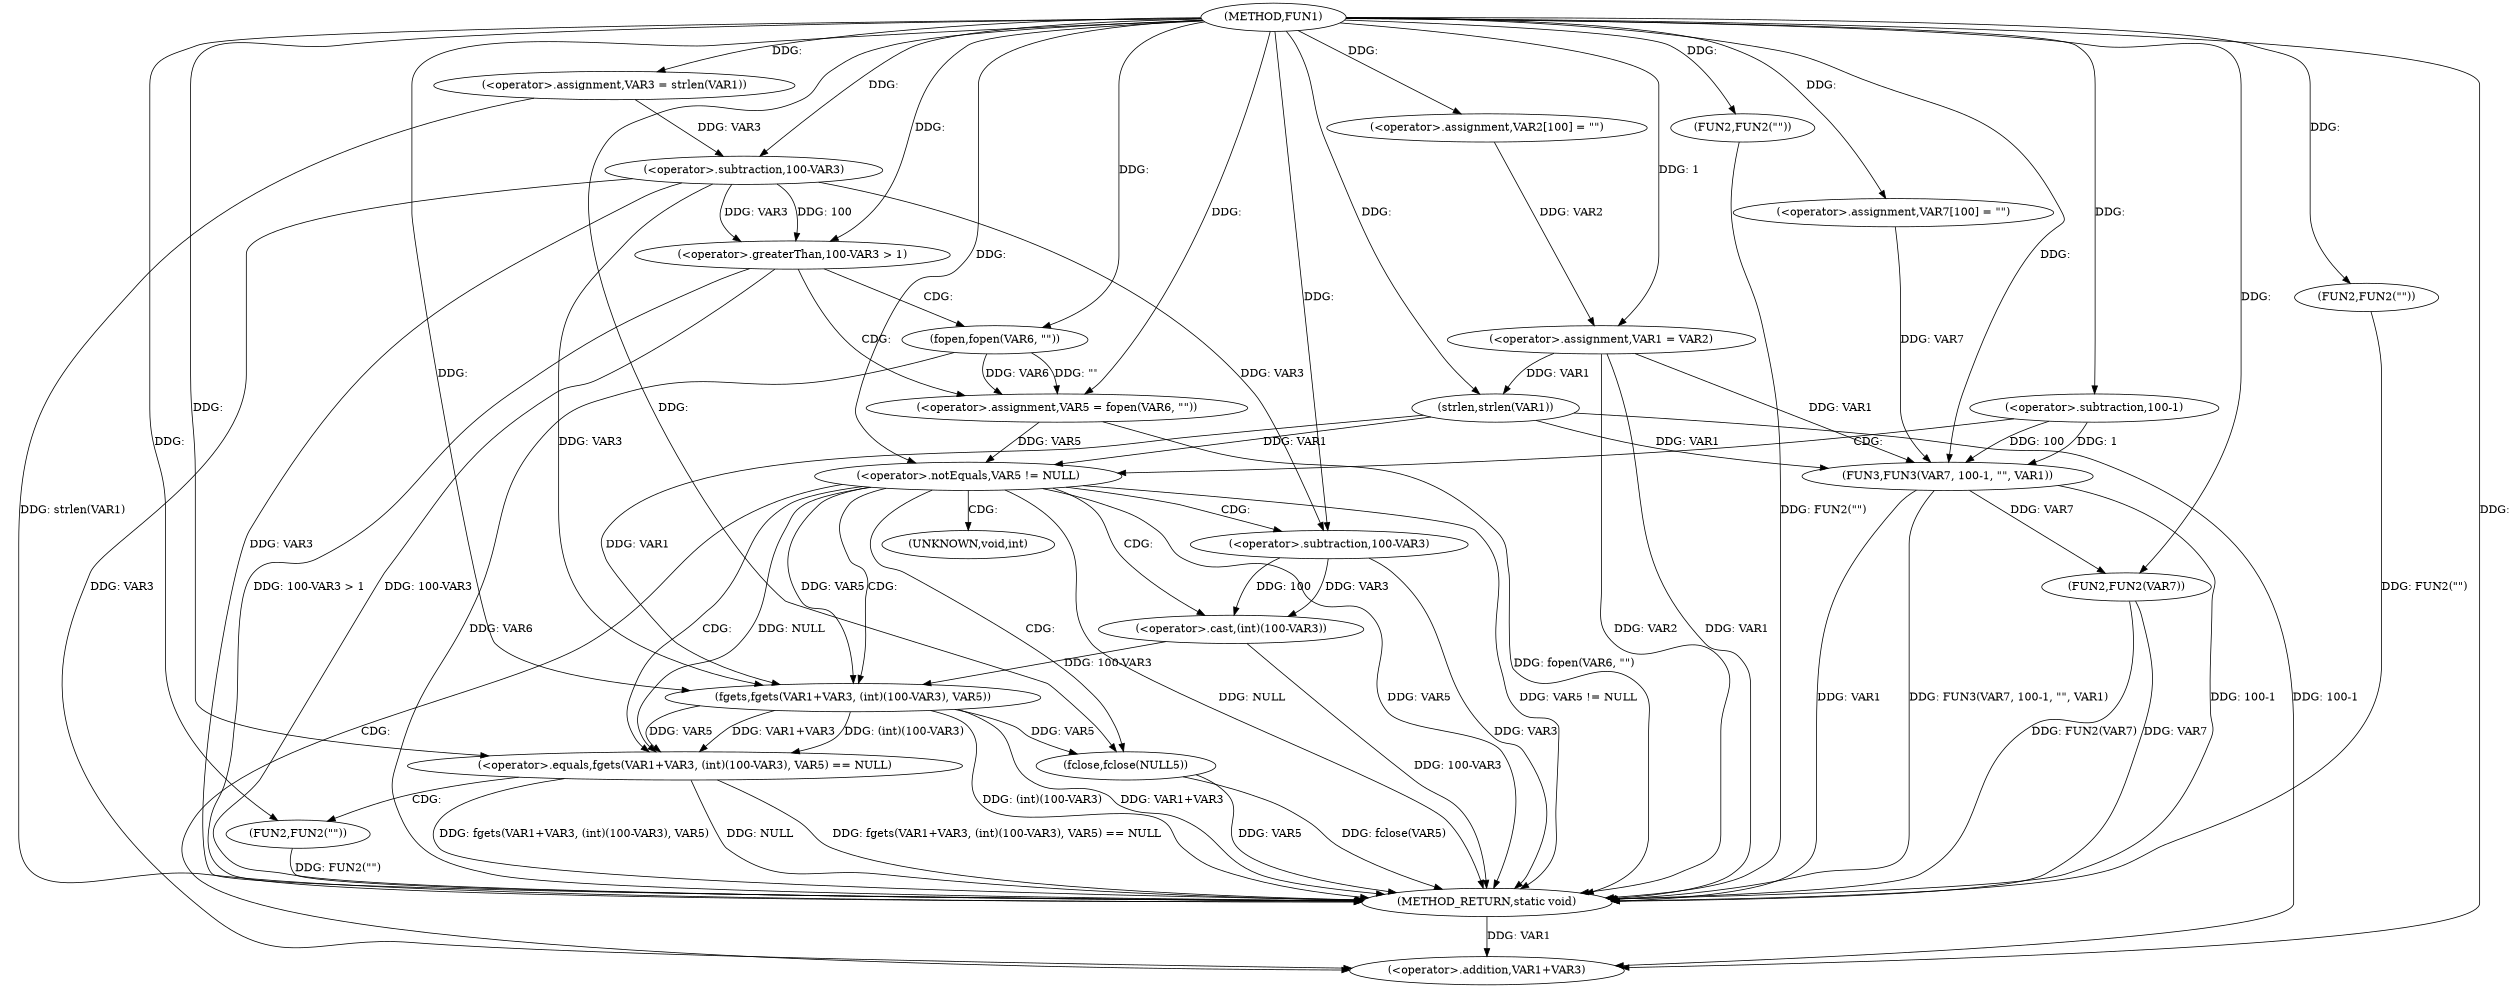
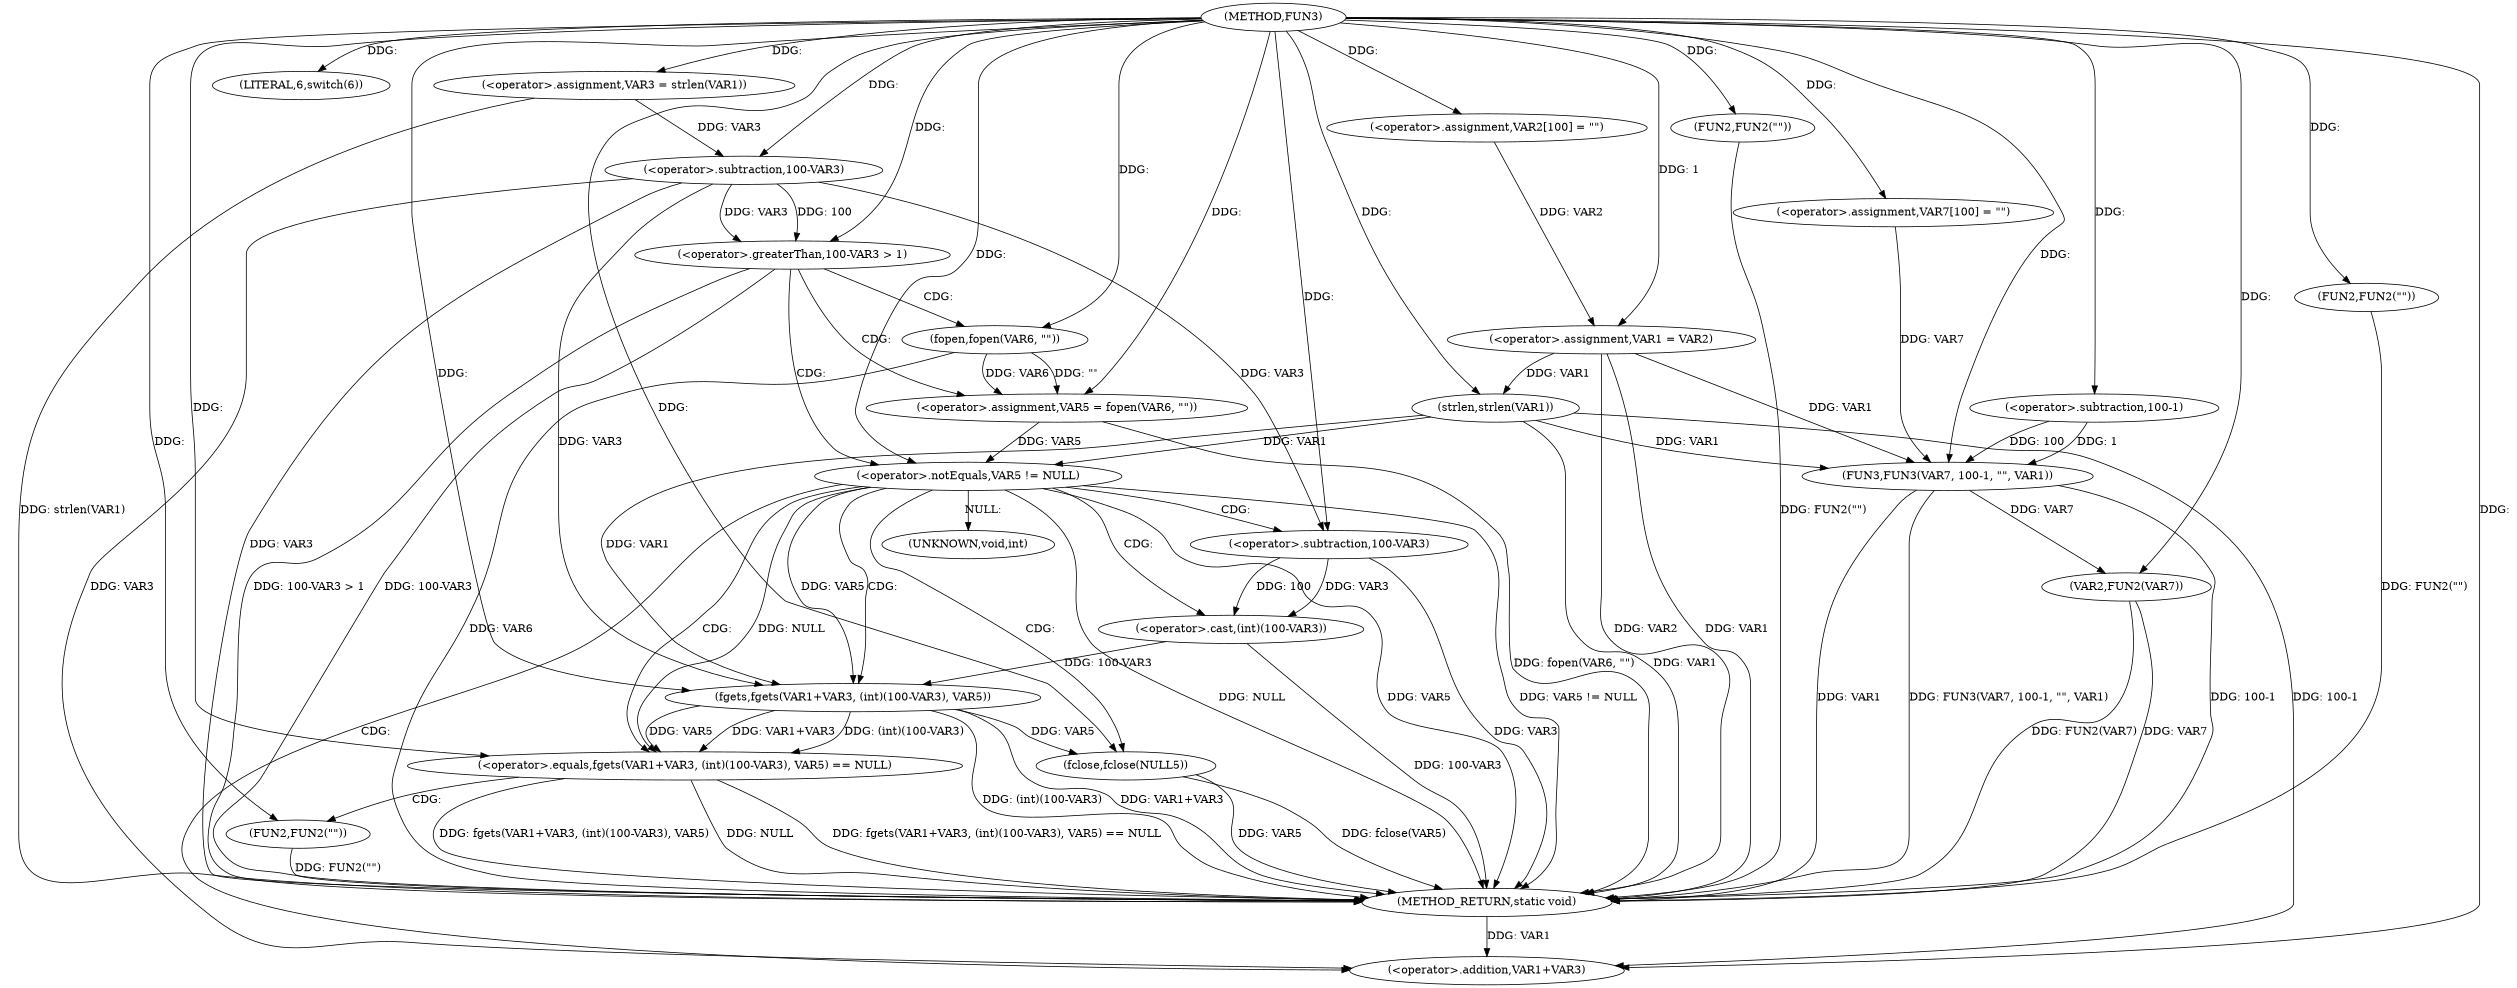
(1274, 17) -> (1274, 17)
none -> (301, 86)
(1570, 457) -> (797, 378)
(985, 510) -> (985, 510)
(2127, 587) -> (2127, 587)
none -> (1640, 659)
